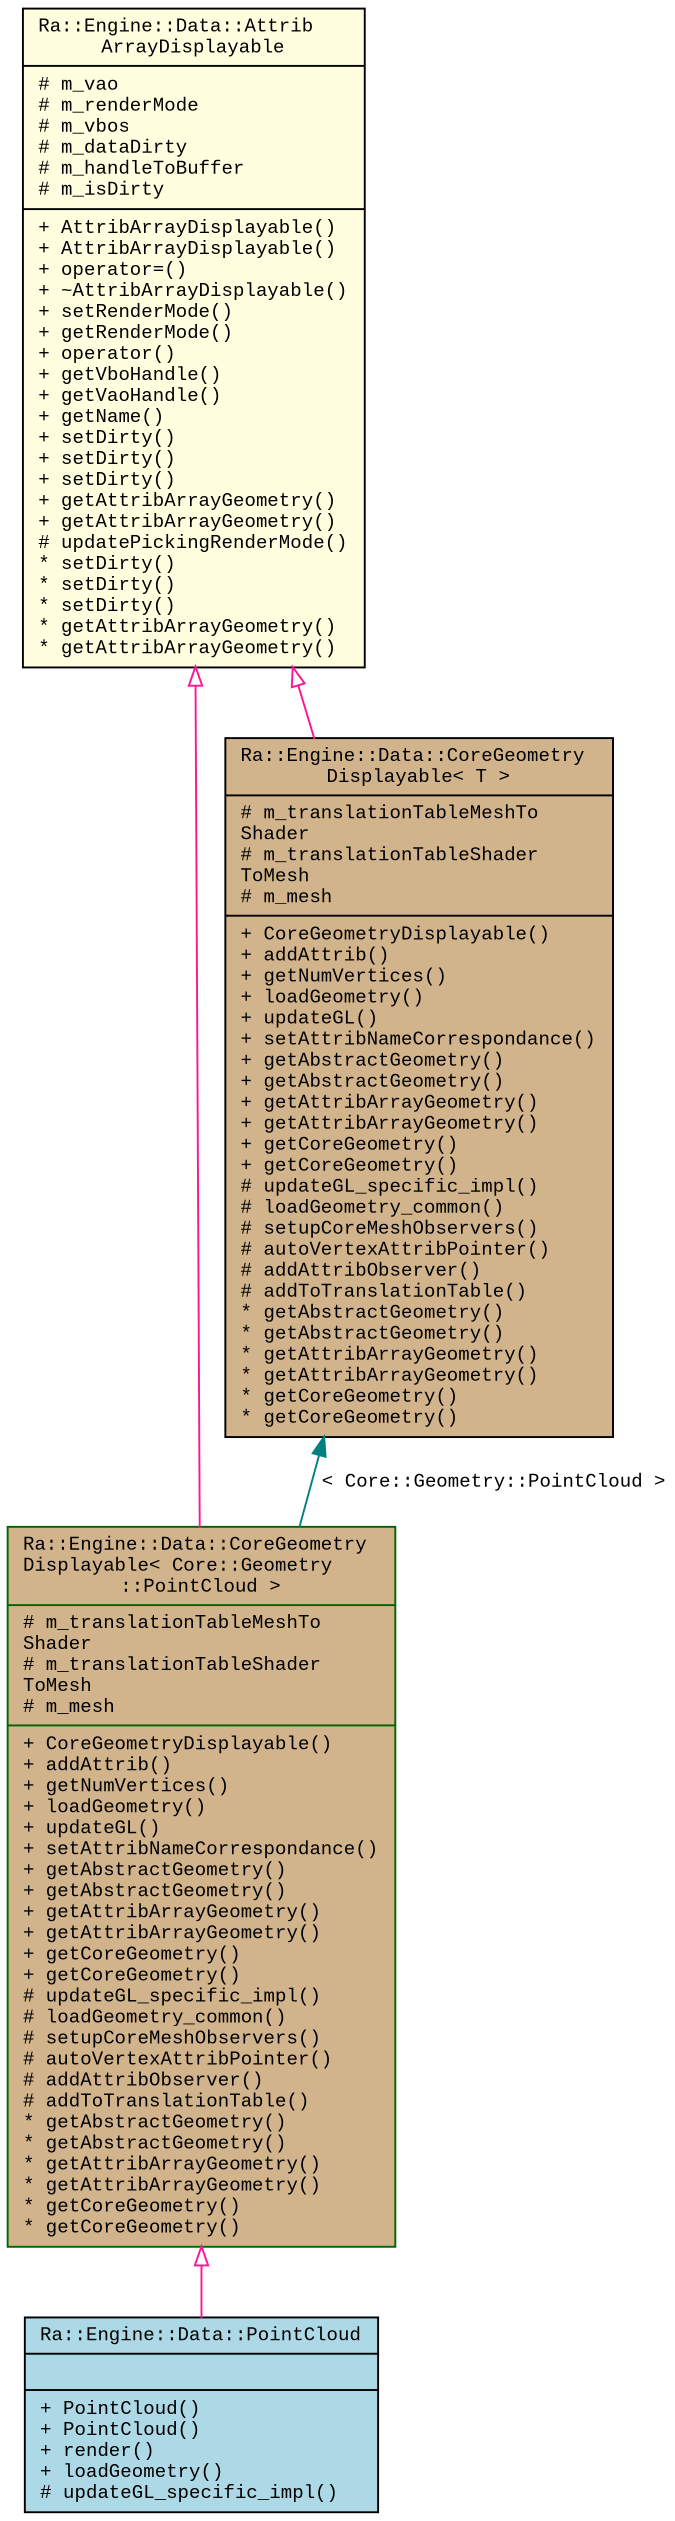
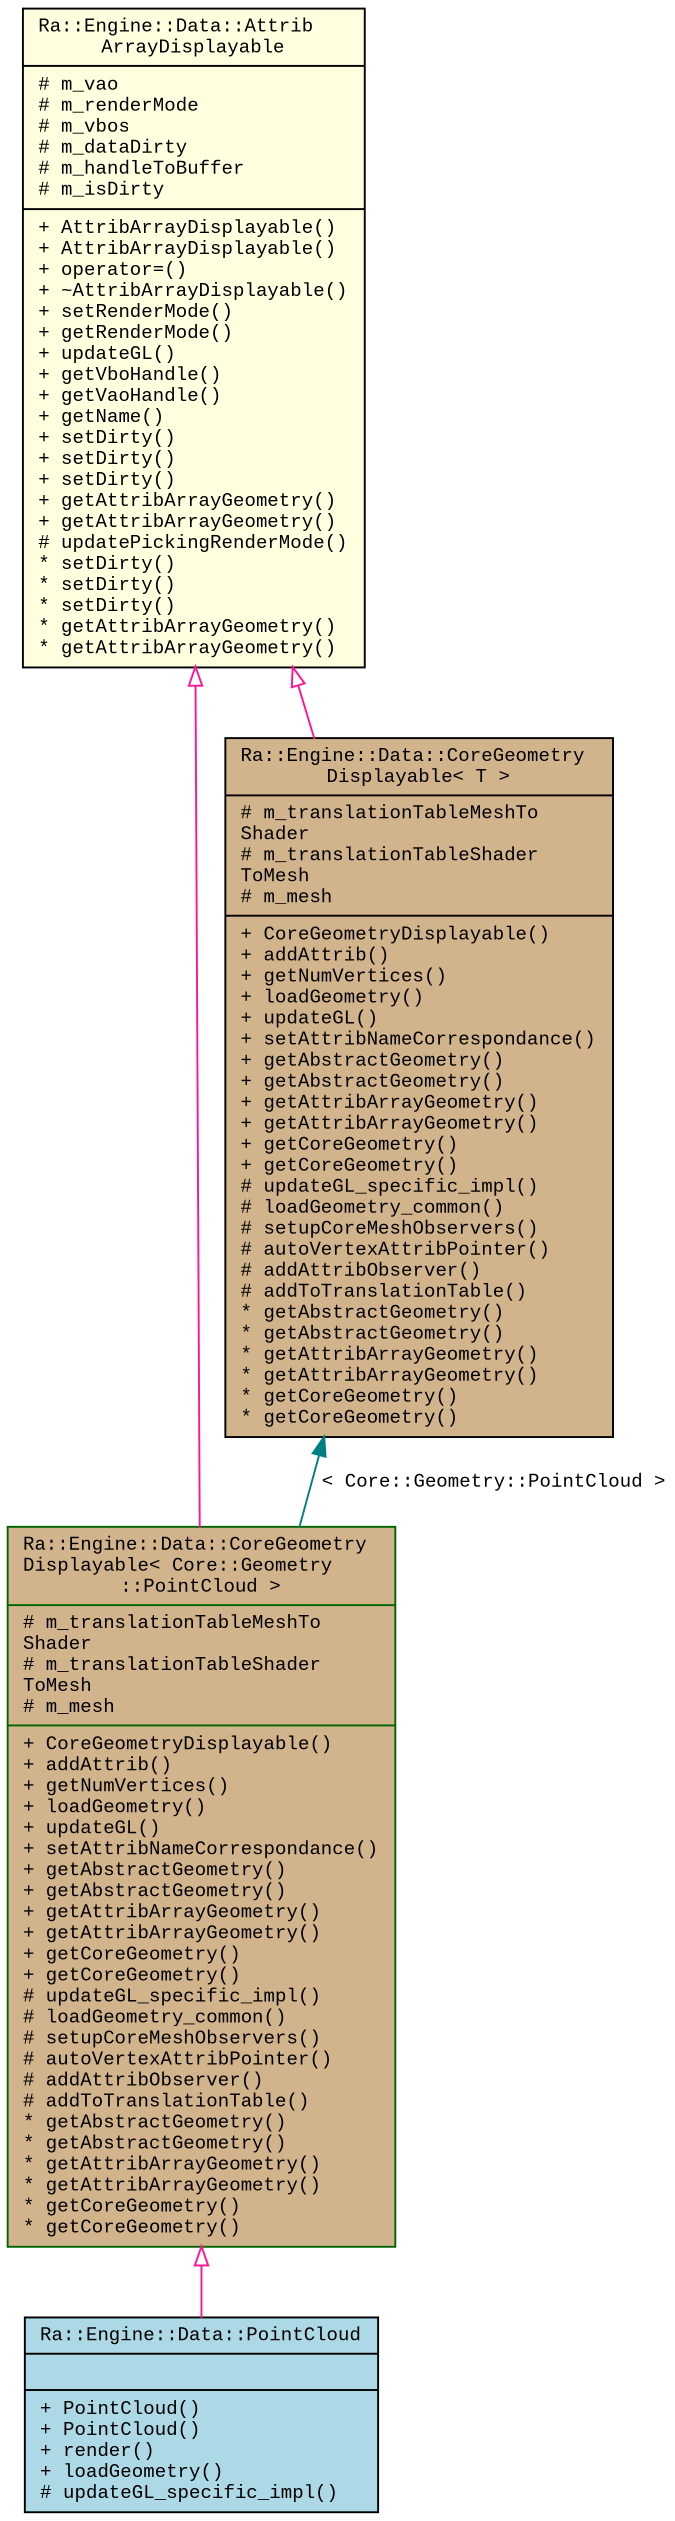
(108, 353) -> (108, 353)
